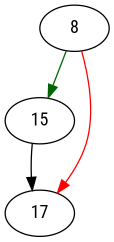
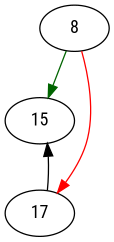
(31, 160) -> (48, 173)
